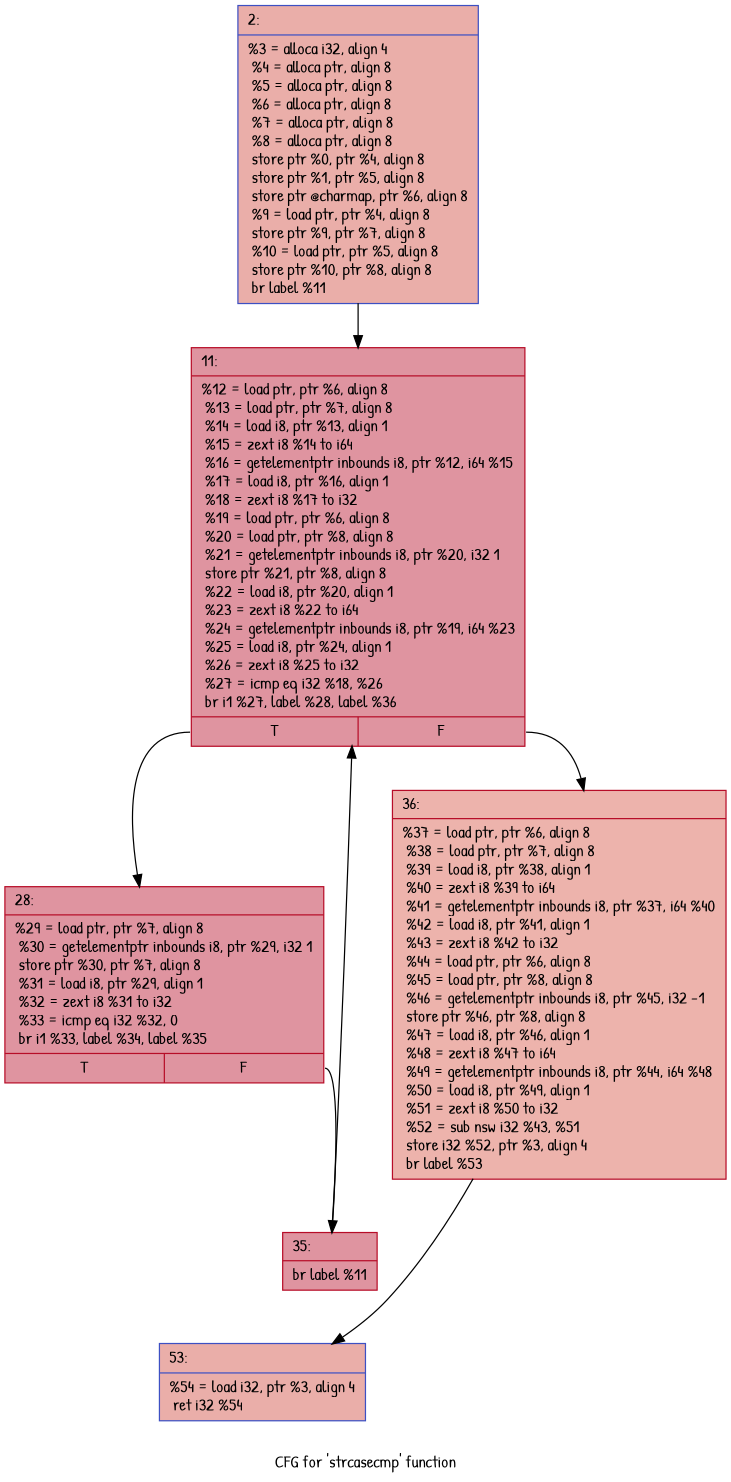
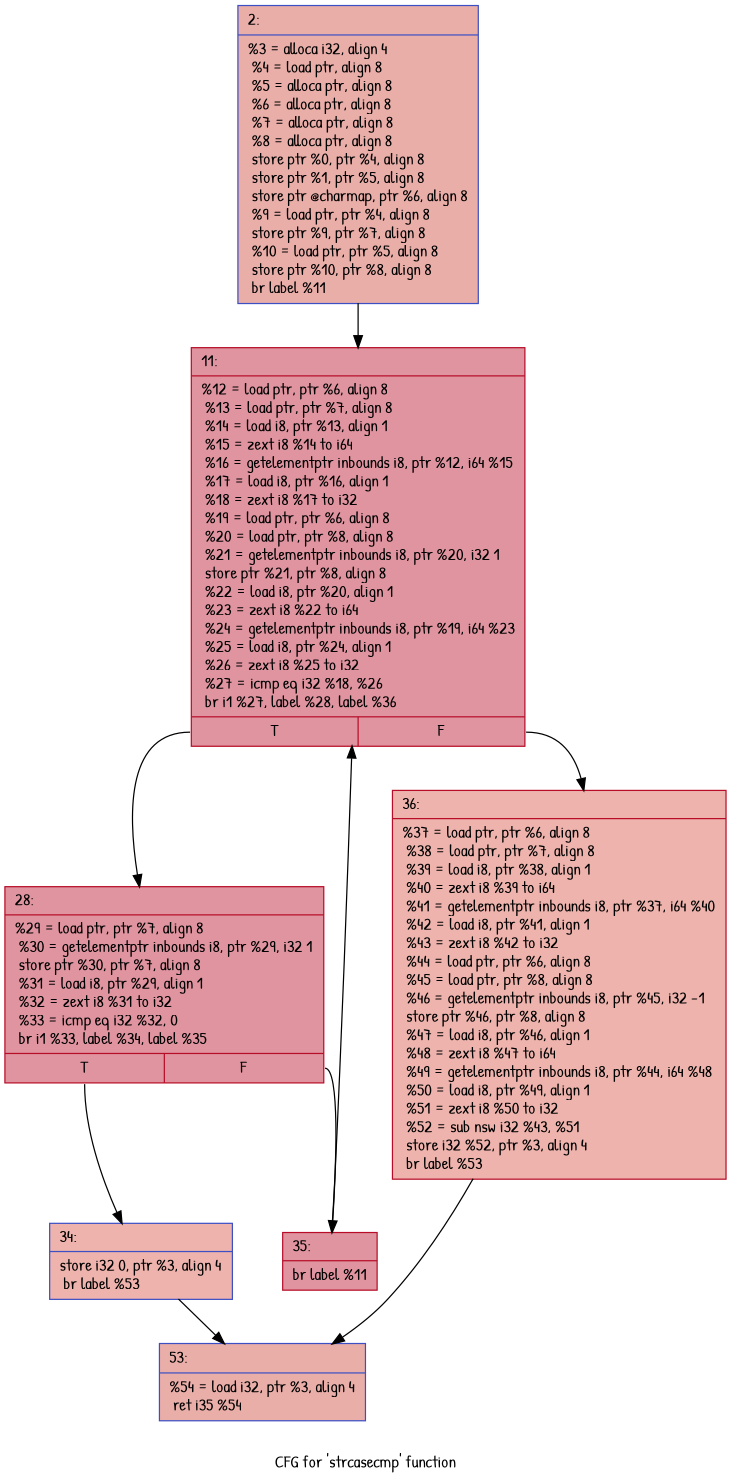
(320, 67) -> (315, 67)
none -> (141, 1261)
(207, 1405) -> (206, 1405)
